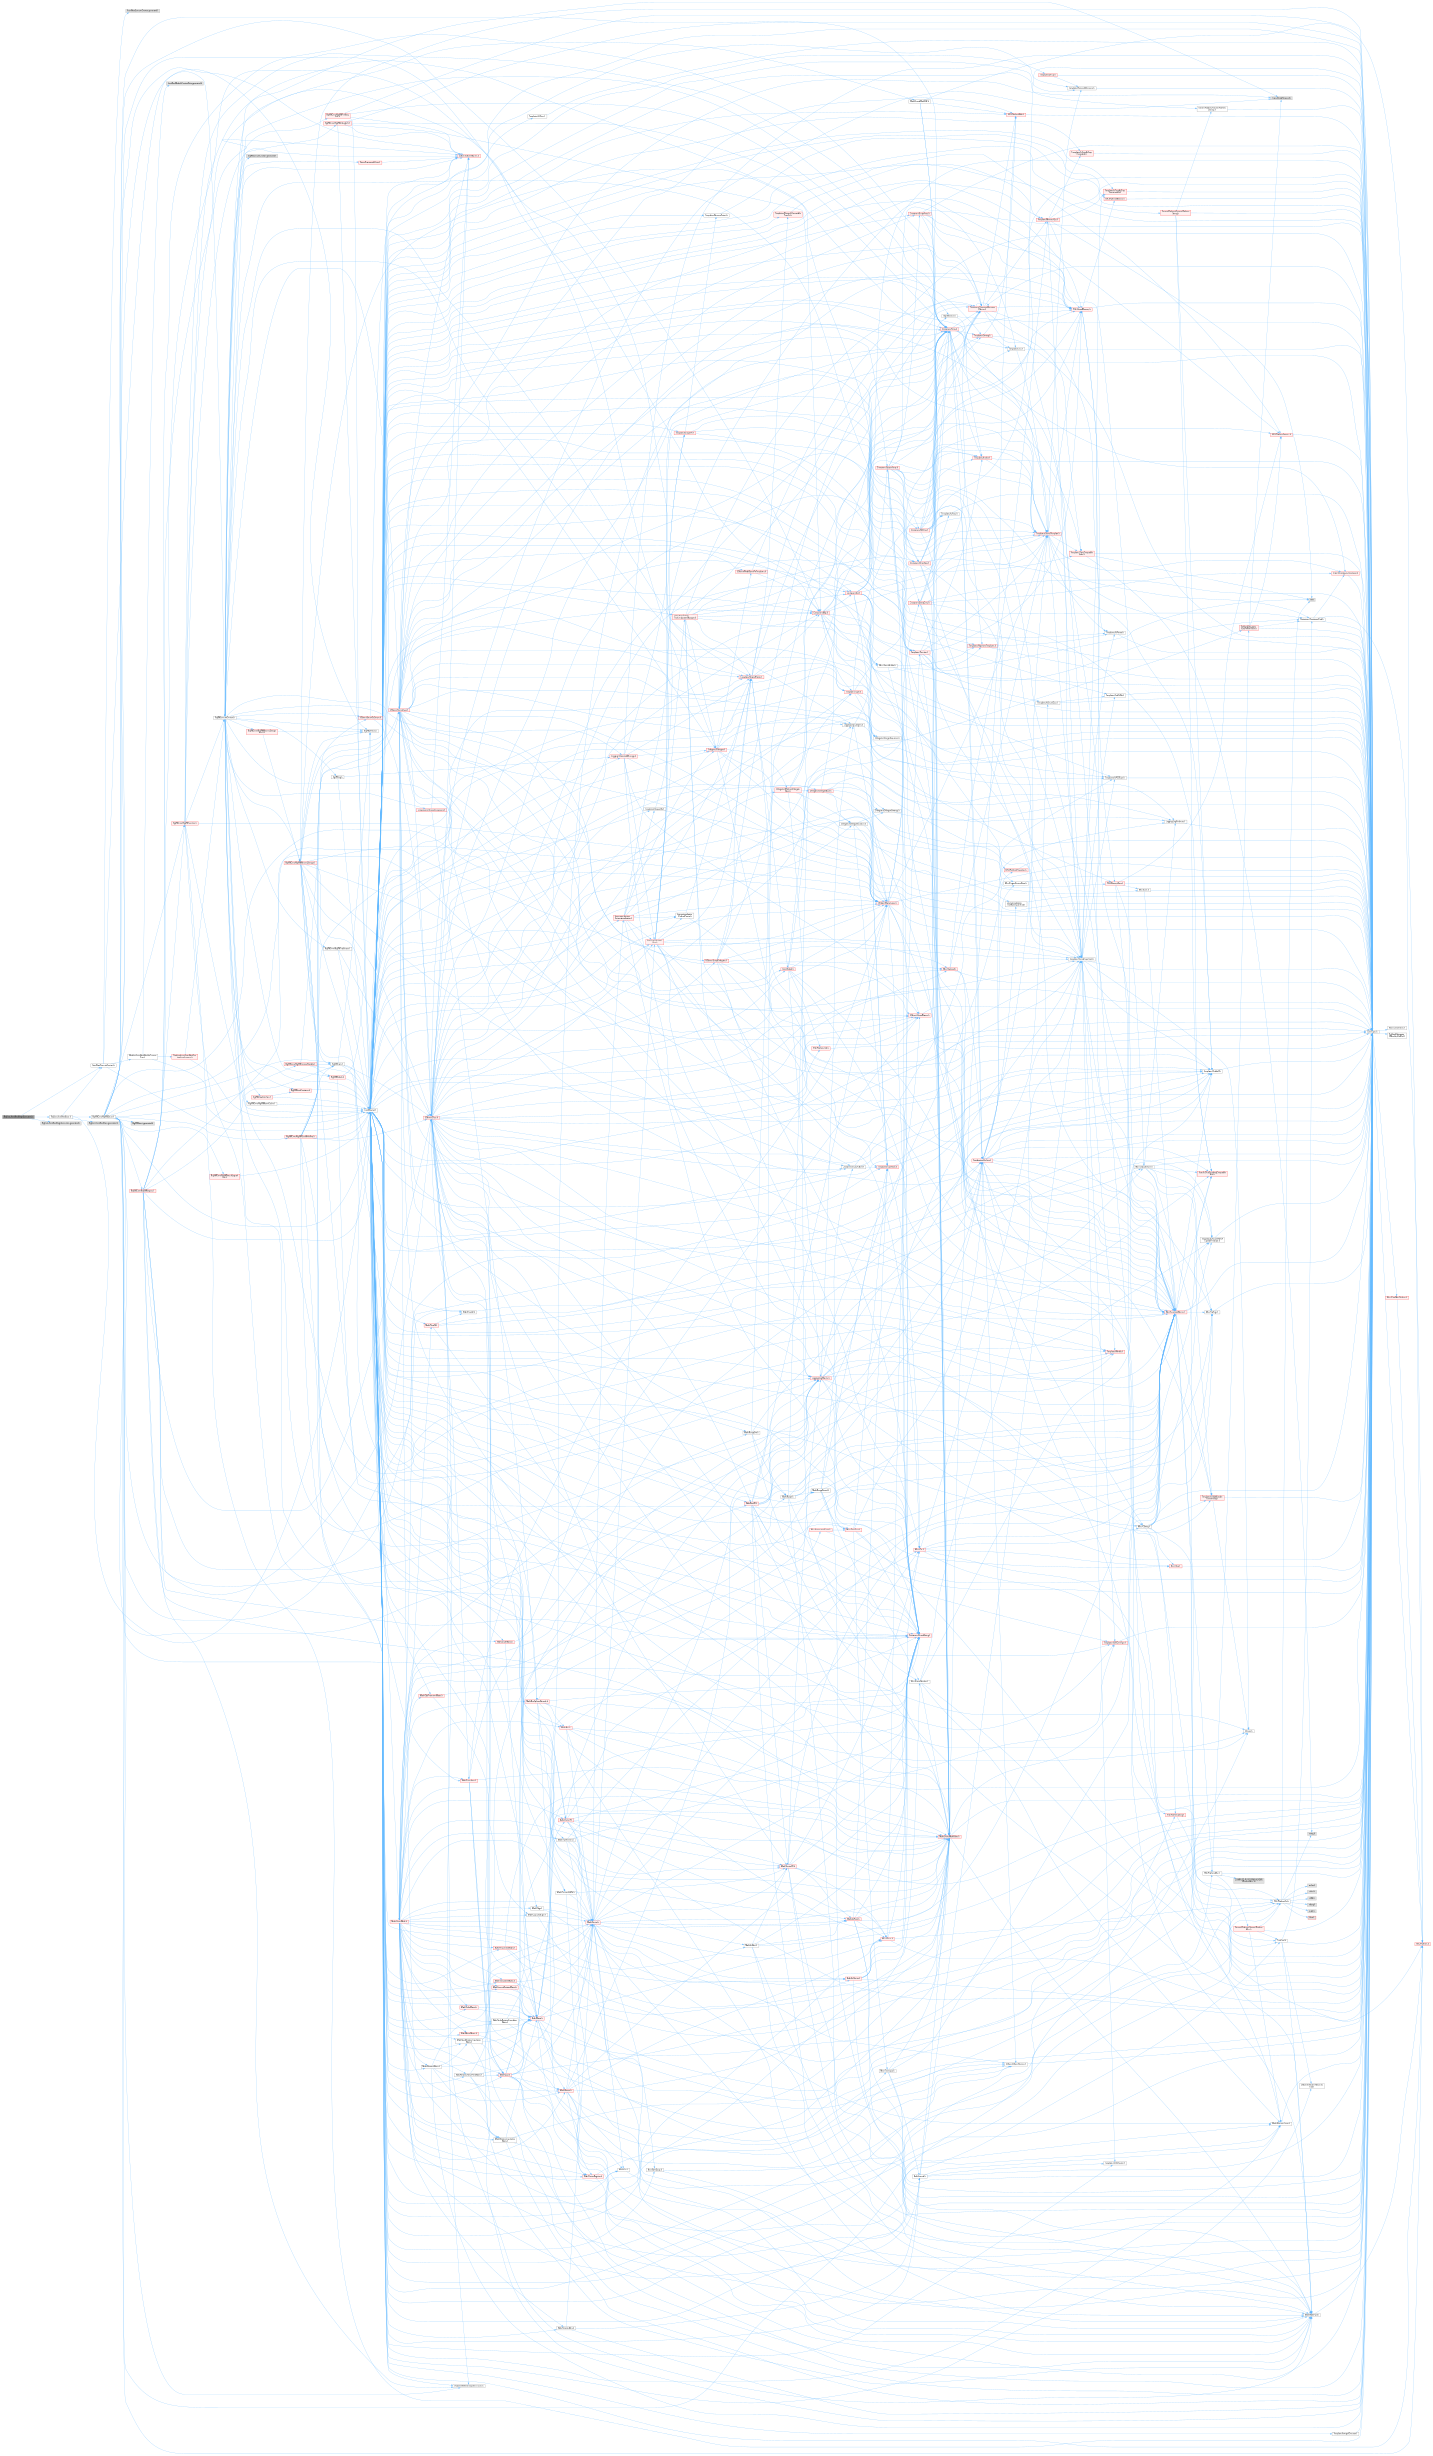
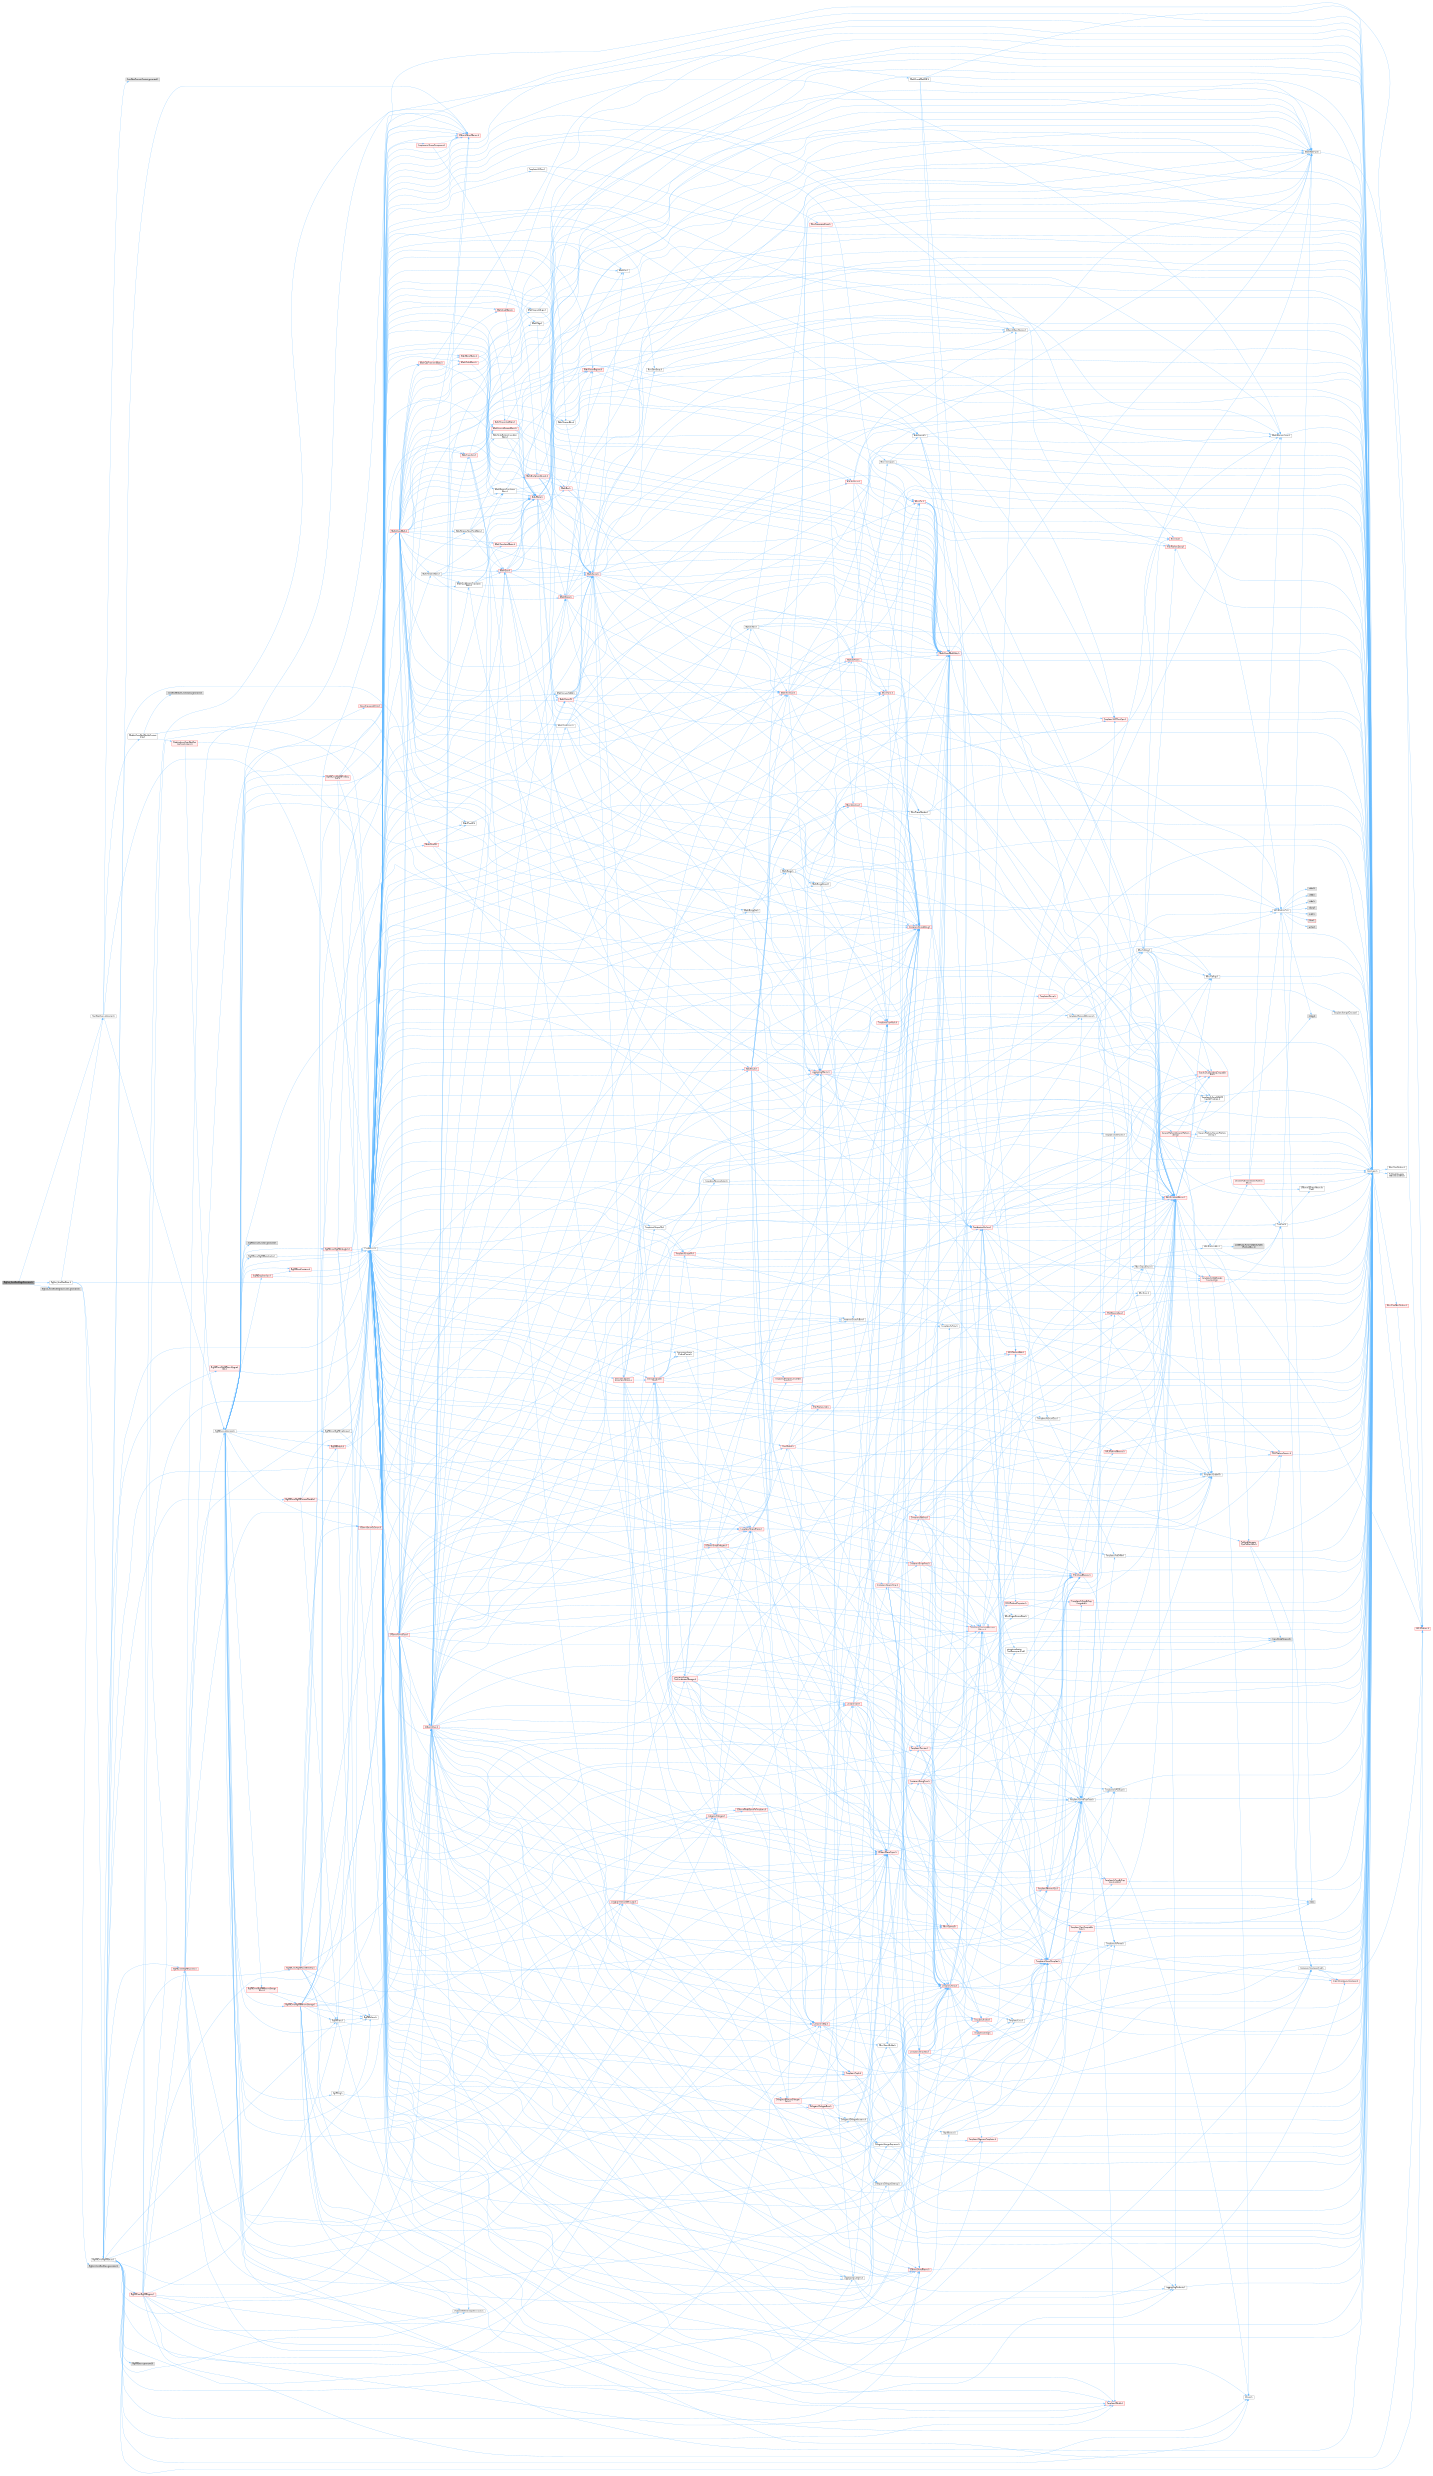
none -> (1312, 902)
